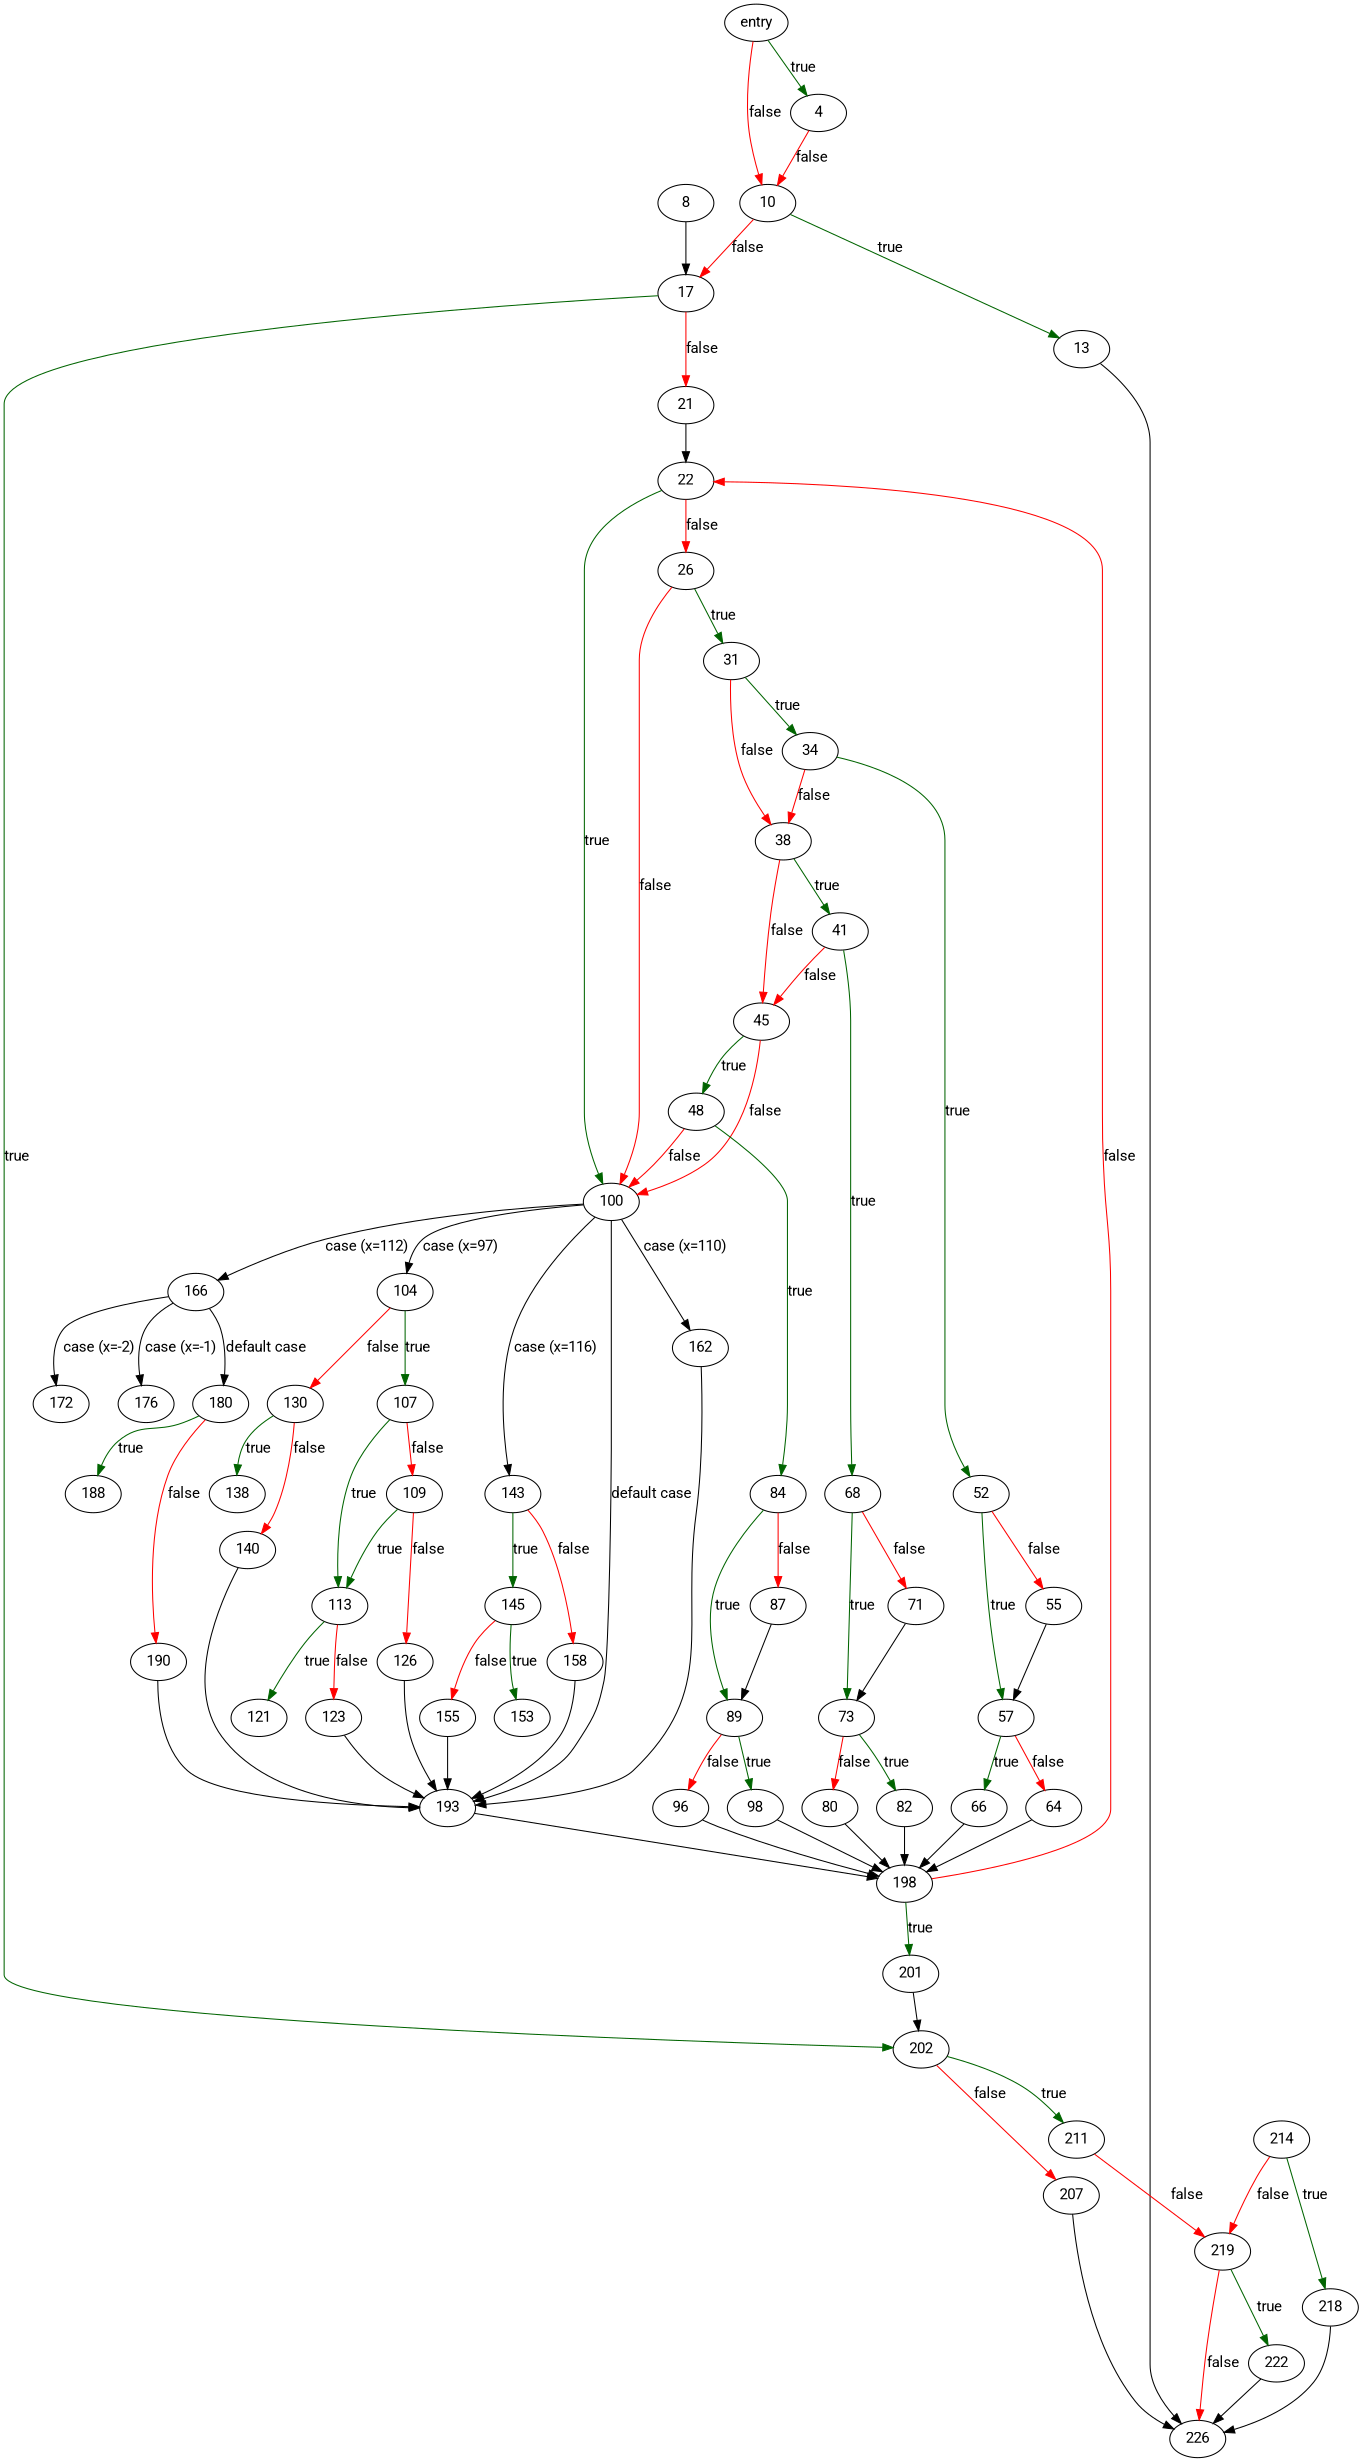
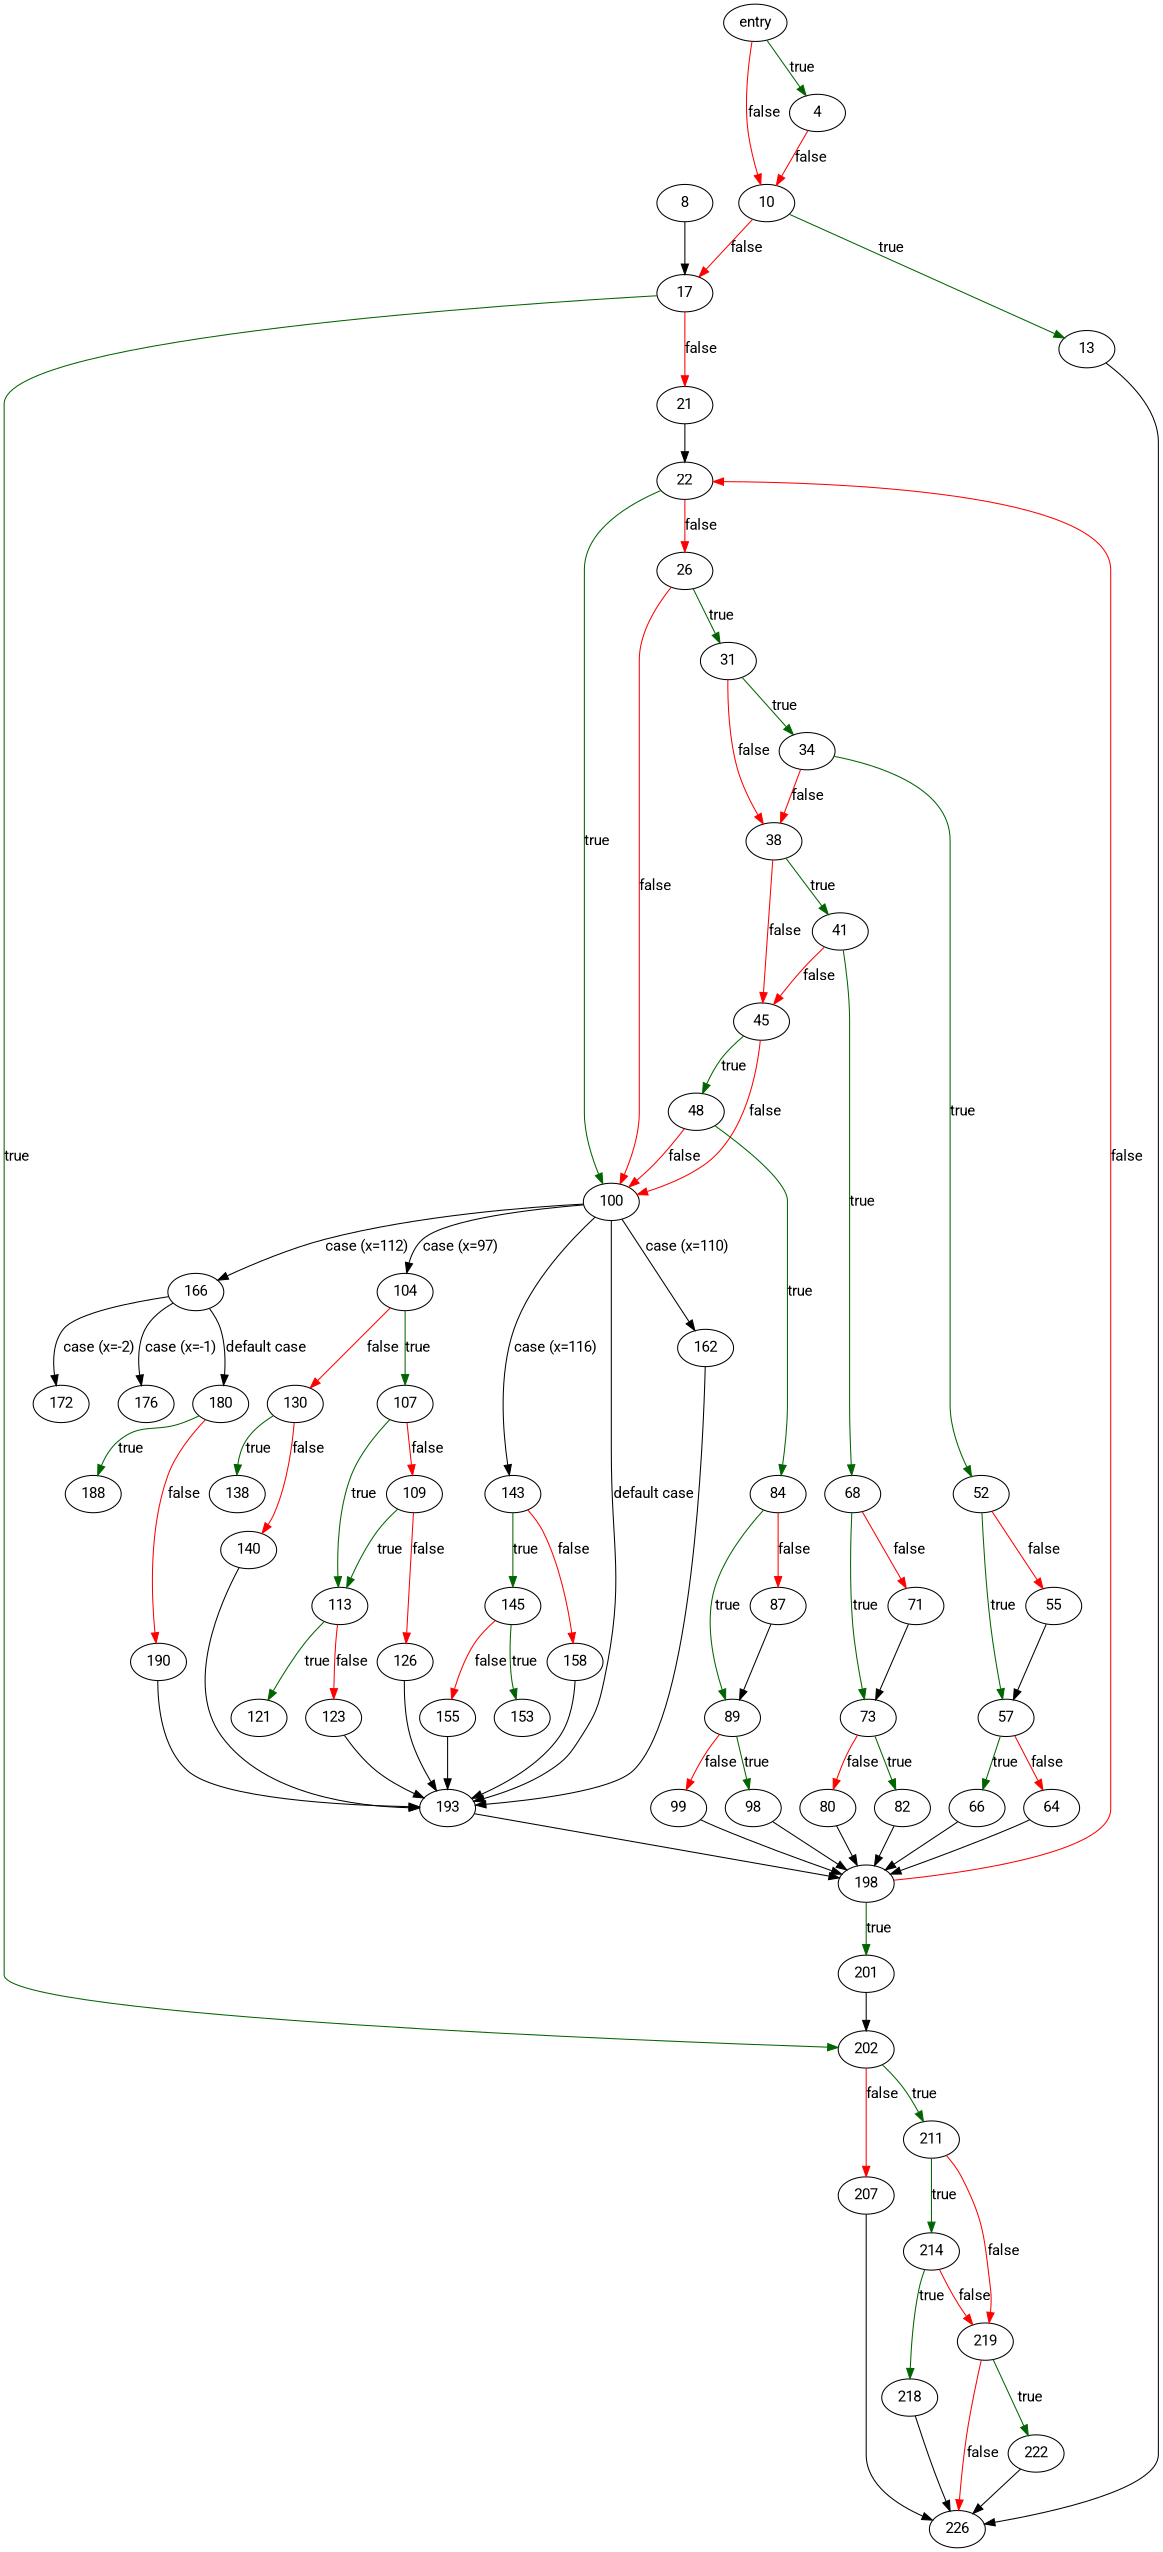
(681, 1808) -> (679, 1808)
none -> (931, 2190)
